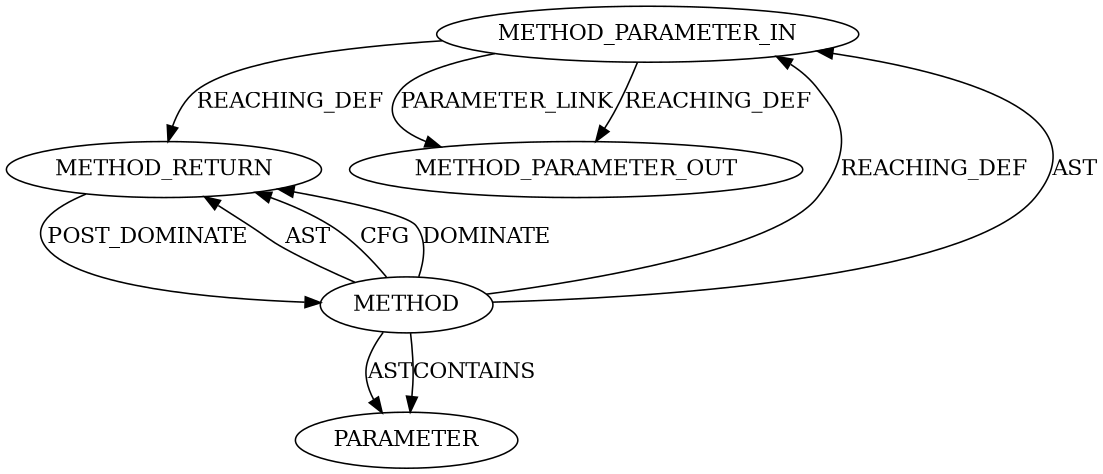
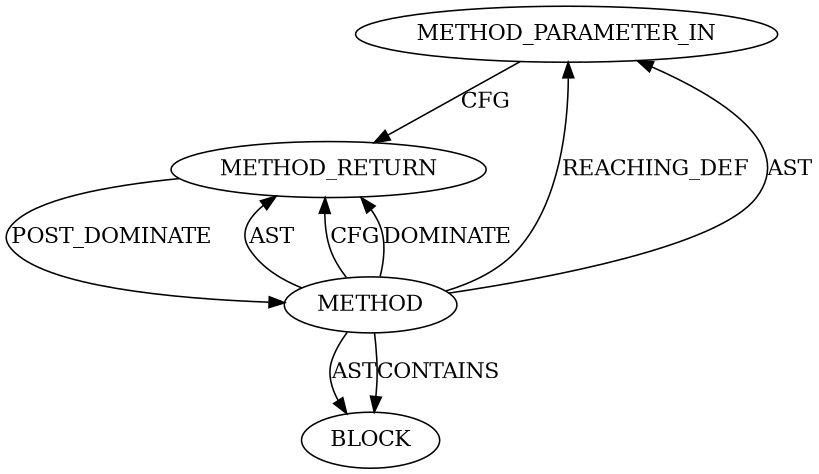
(291, 102) -> (486, 102)
(576, 170) -> none
(407, 440) -> (371, 440)
